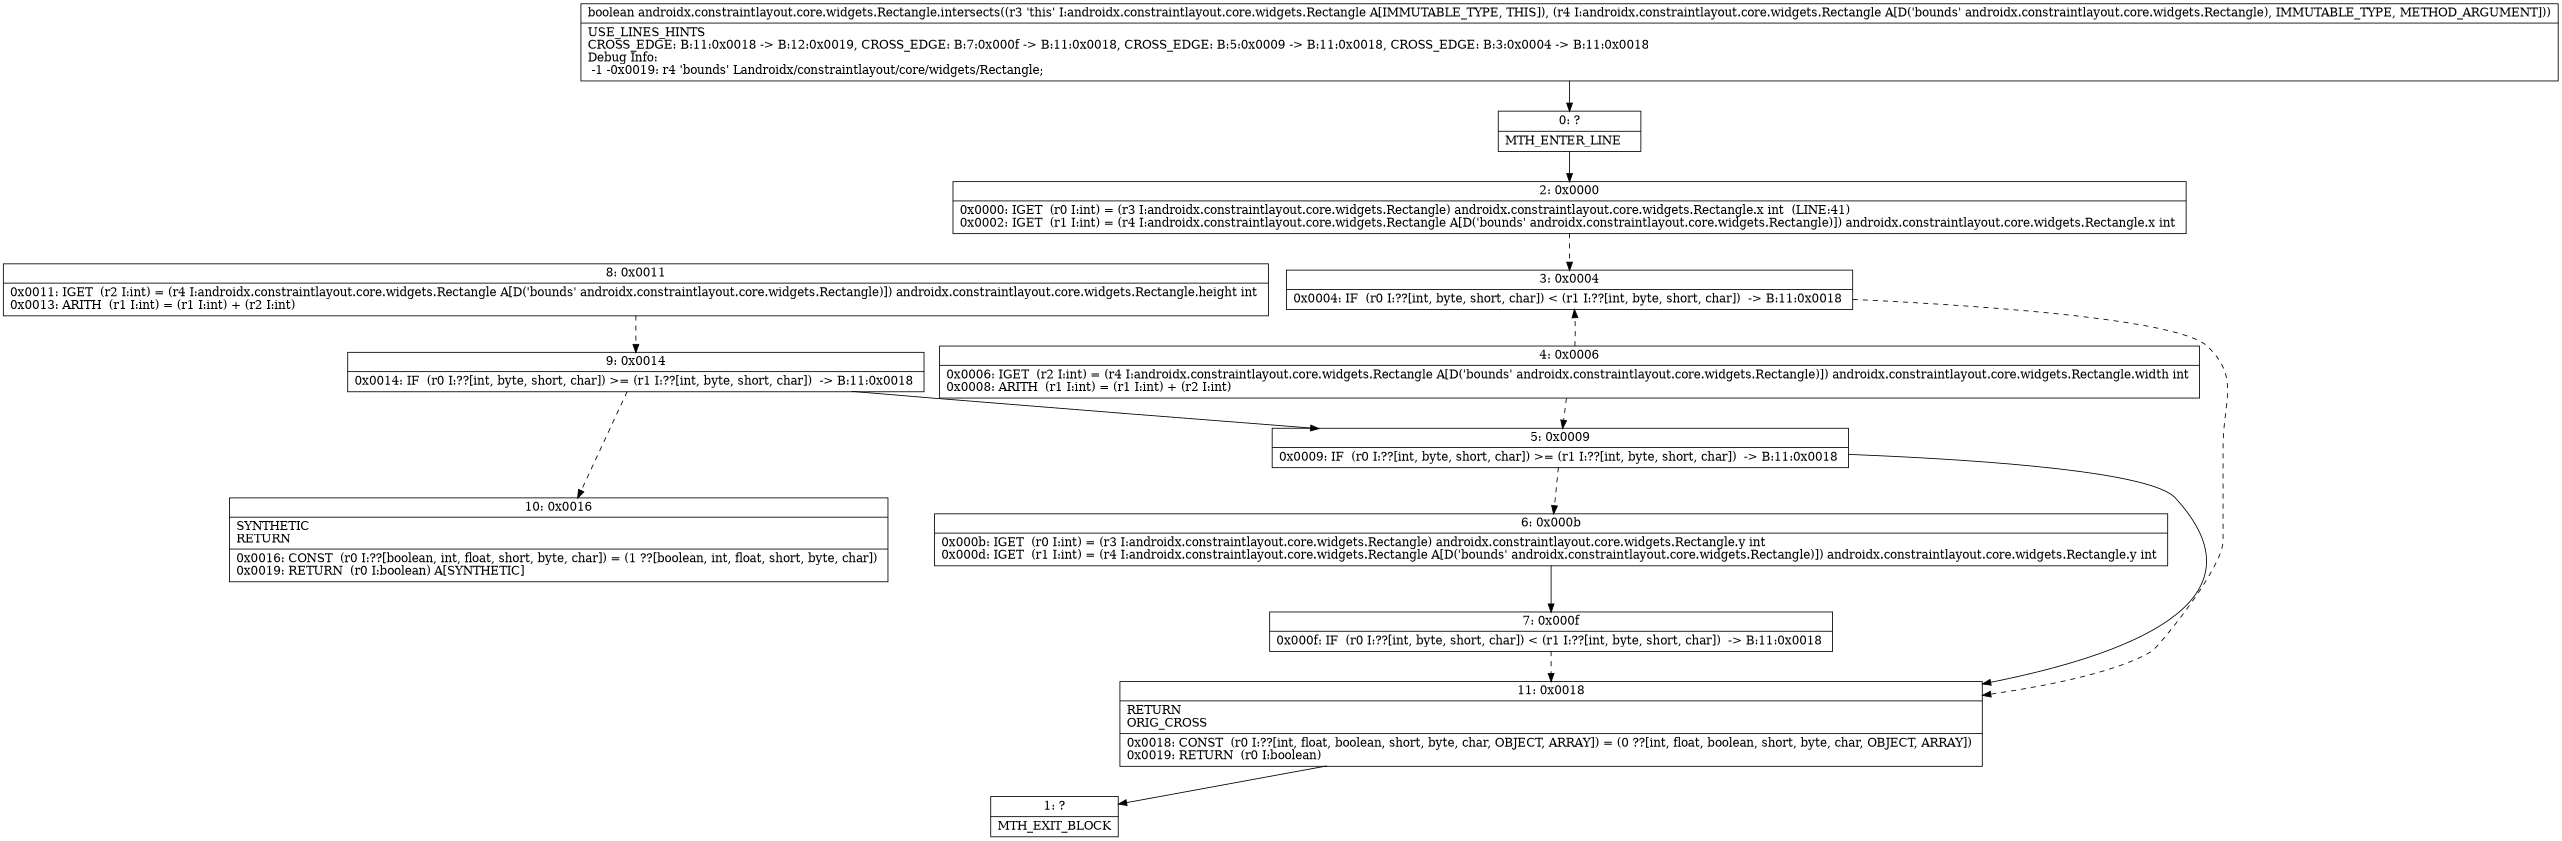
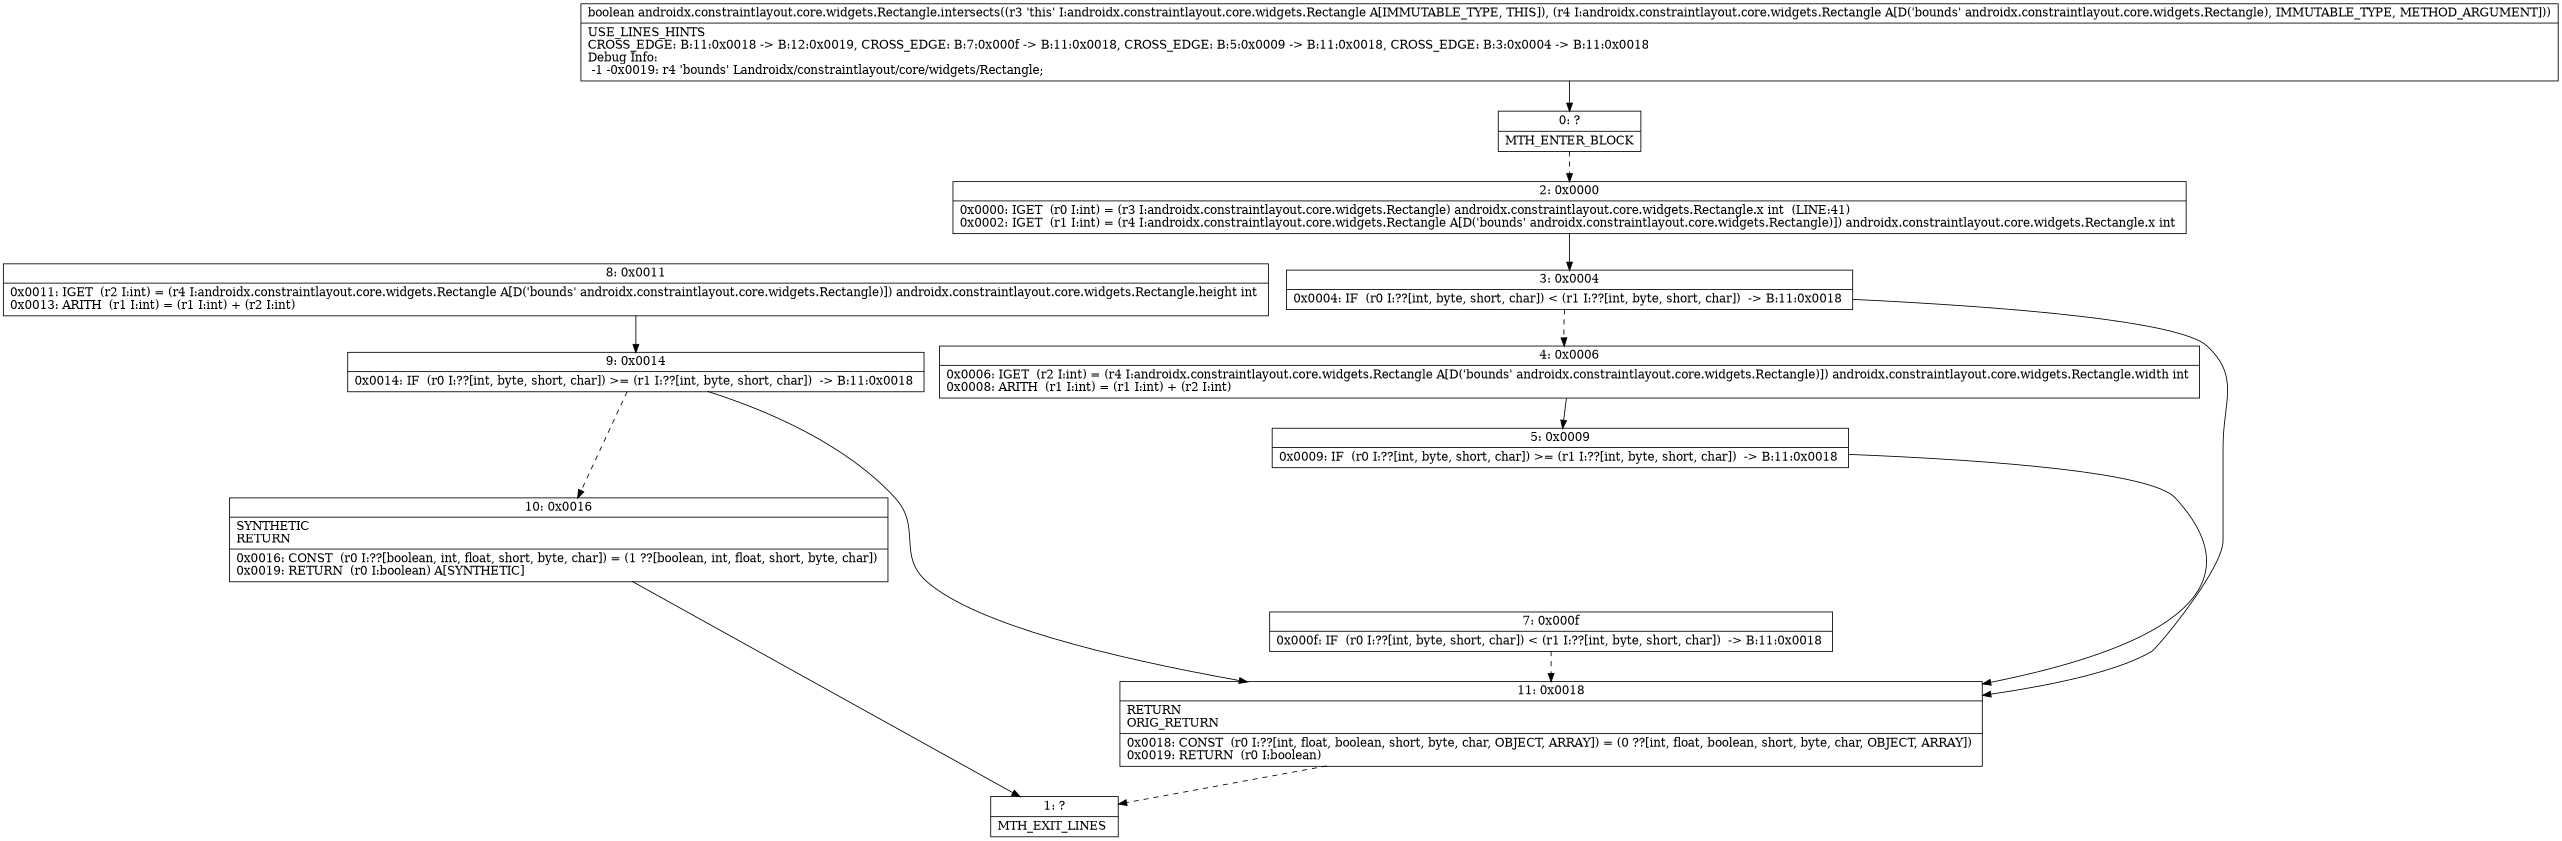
(1563, 141) -> (1570, 141)
(1570, 162) -> (1570, 162)
(1570, 248) -> (1570, 248)
(636, 330) -> (636, 330)
(1575, 332) -> (1564, 323)
(1565, 409) -> (1565, 409)
(1081, 410) -> (935, 587)
(2226, 411) -> (2226, 411)
(1551, 540) -> none
none -> (822, 687)
(1167, 723) -> (1173, 723)
(1227, 784) -> (1227, 784)
(1054, 826) -> (1052, 826)
